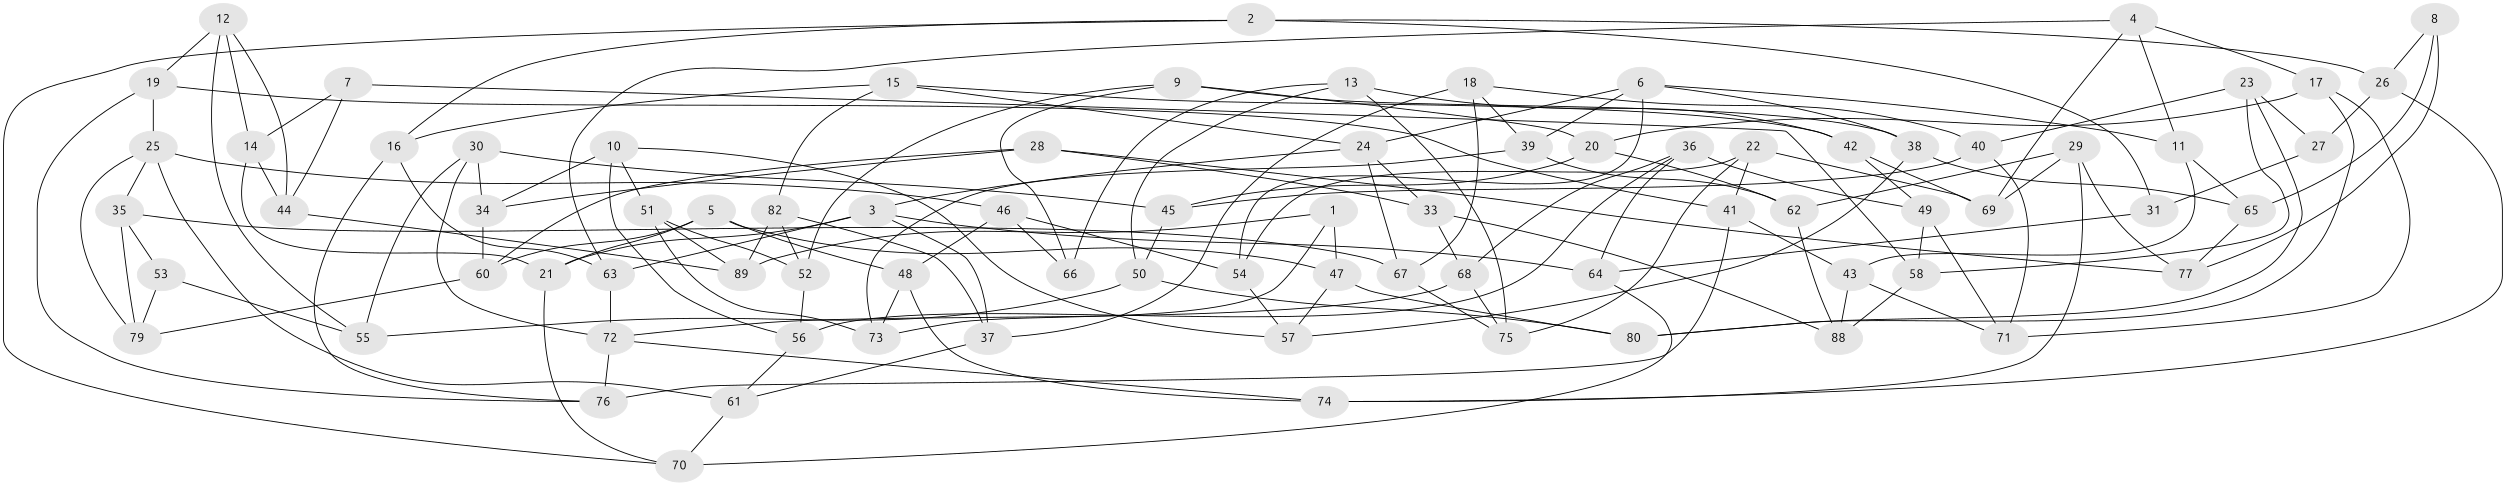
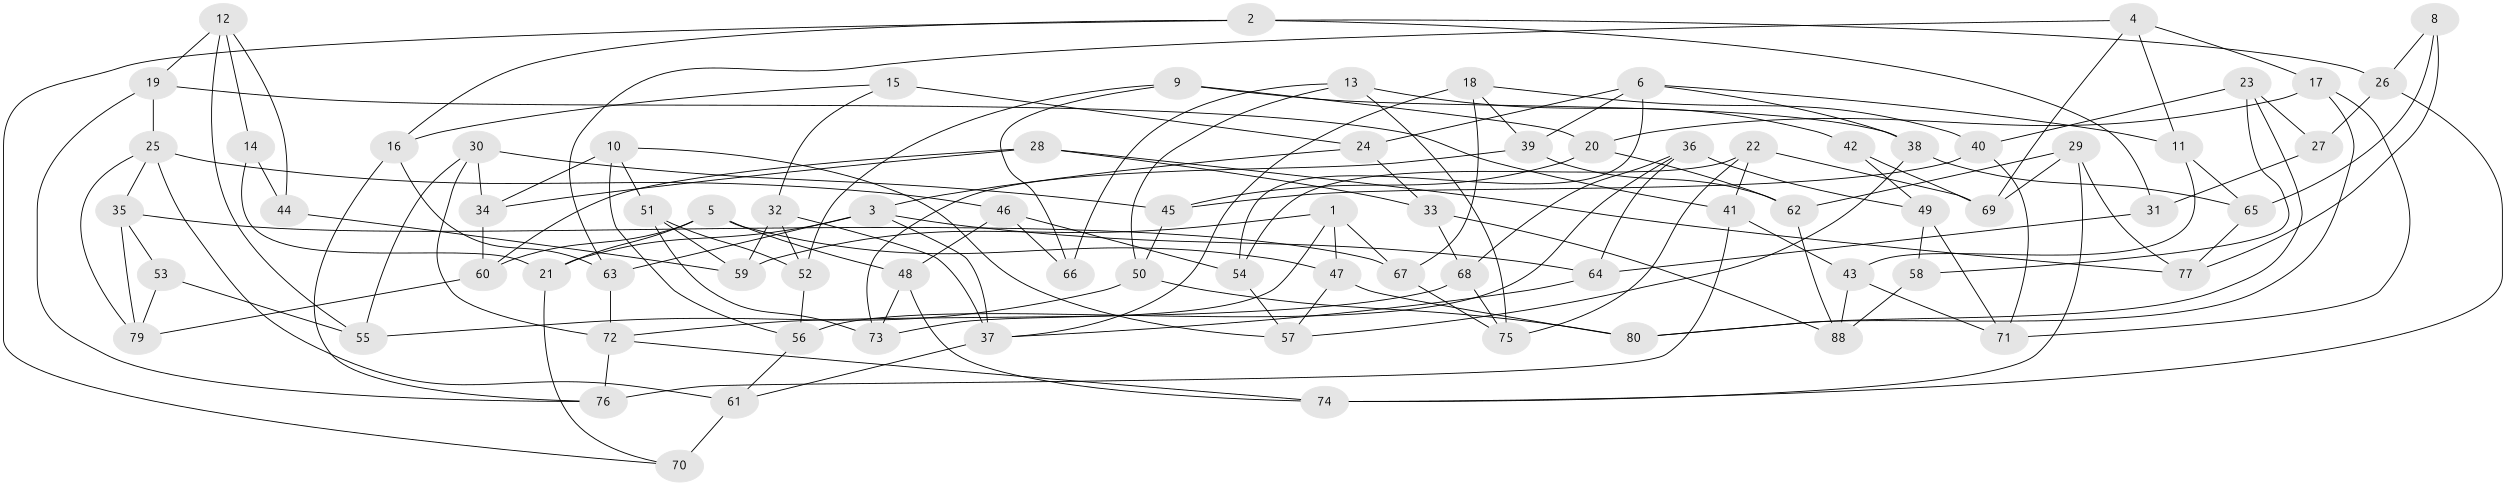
(348, 83) -> none
(1238, 102) -> none
(775, 211) -> (775, 211)
(1382, 211) -> (1366, 242)
(742, 275) -> (742, 275)
(1239, 434) -> (1237, 322)
